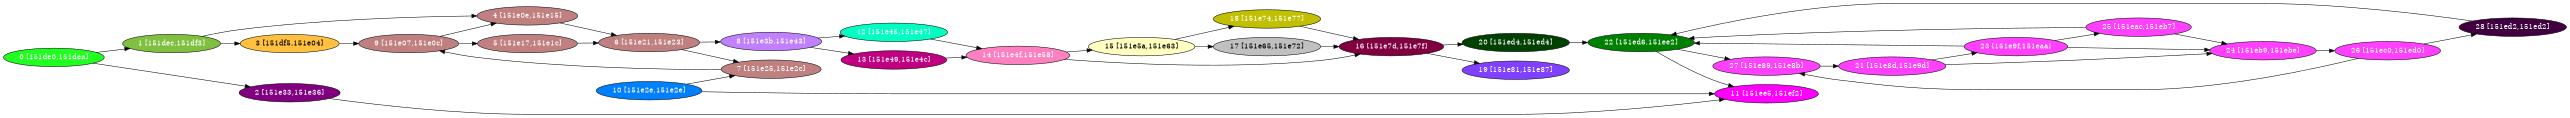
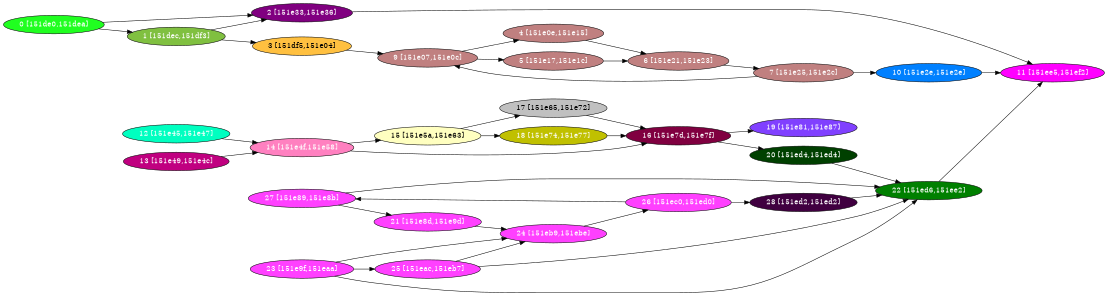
(337, 21) -> (236, 25)
(771, 42) -> none
(1701, 54) -> (610, 179)
(1952, 57) -> none
(708, 80) -> (862, 73)
